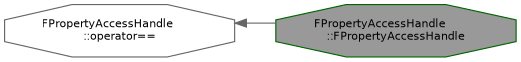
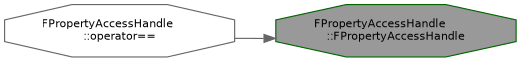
(261, 23) -> (249, 38)
